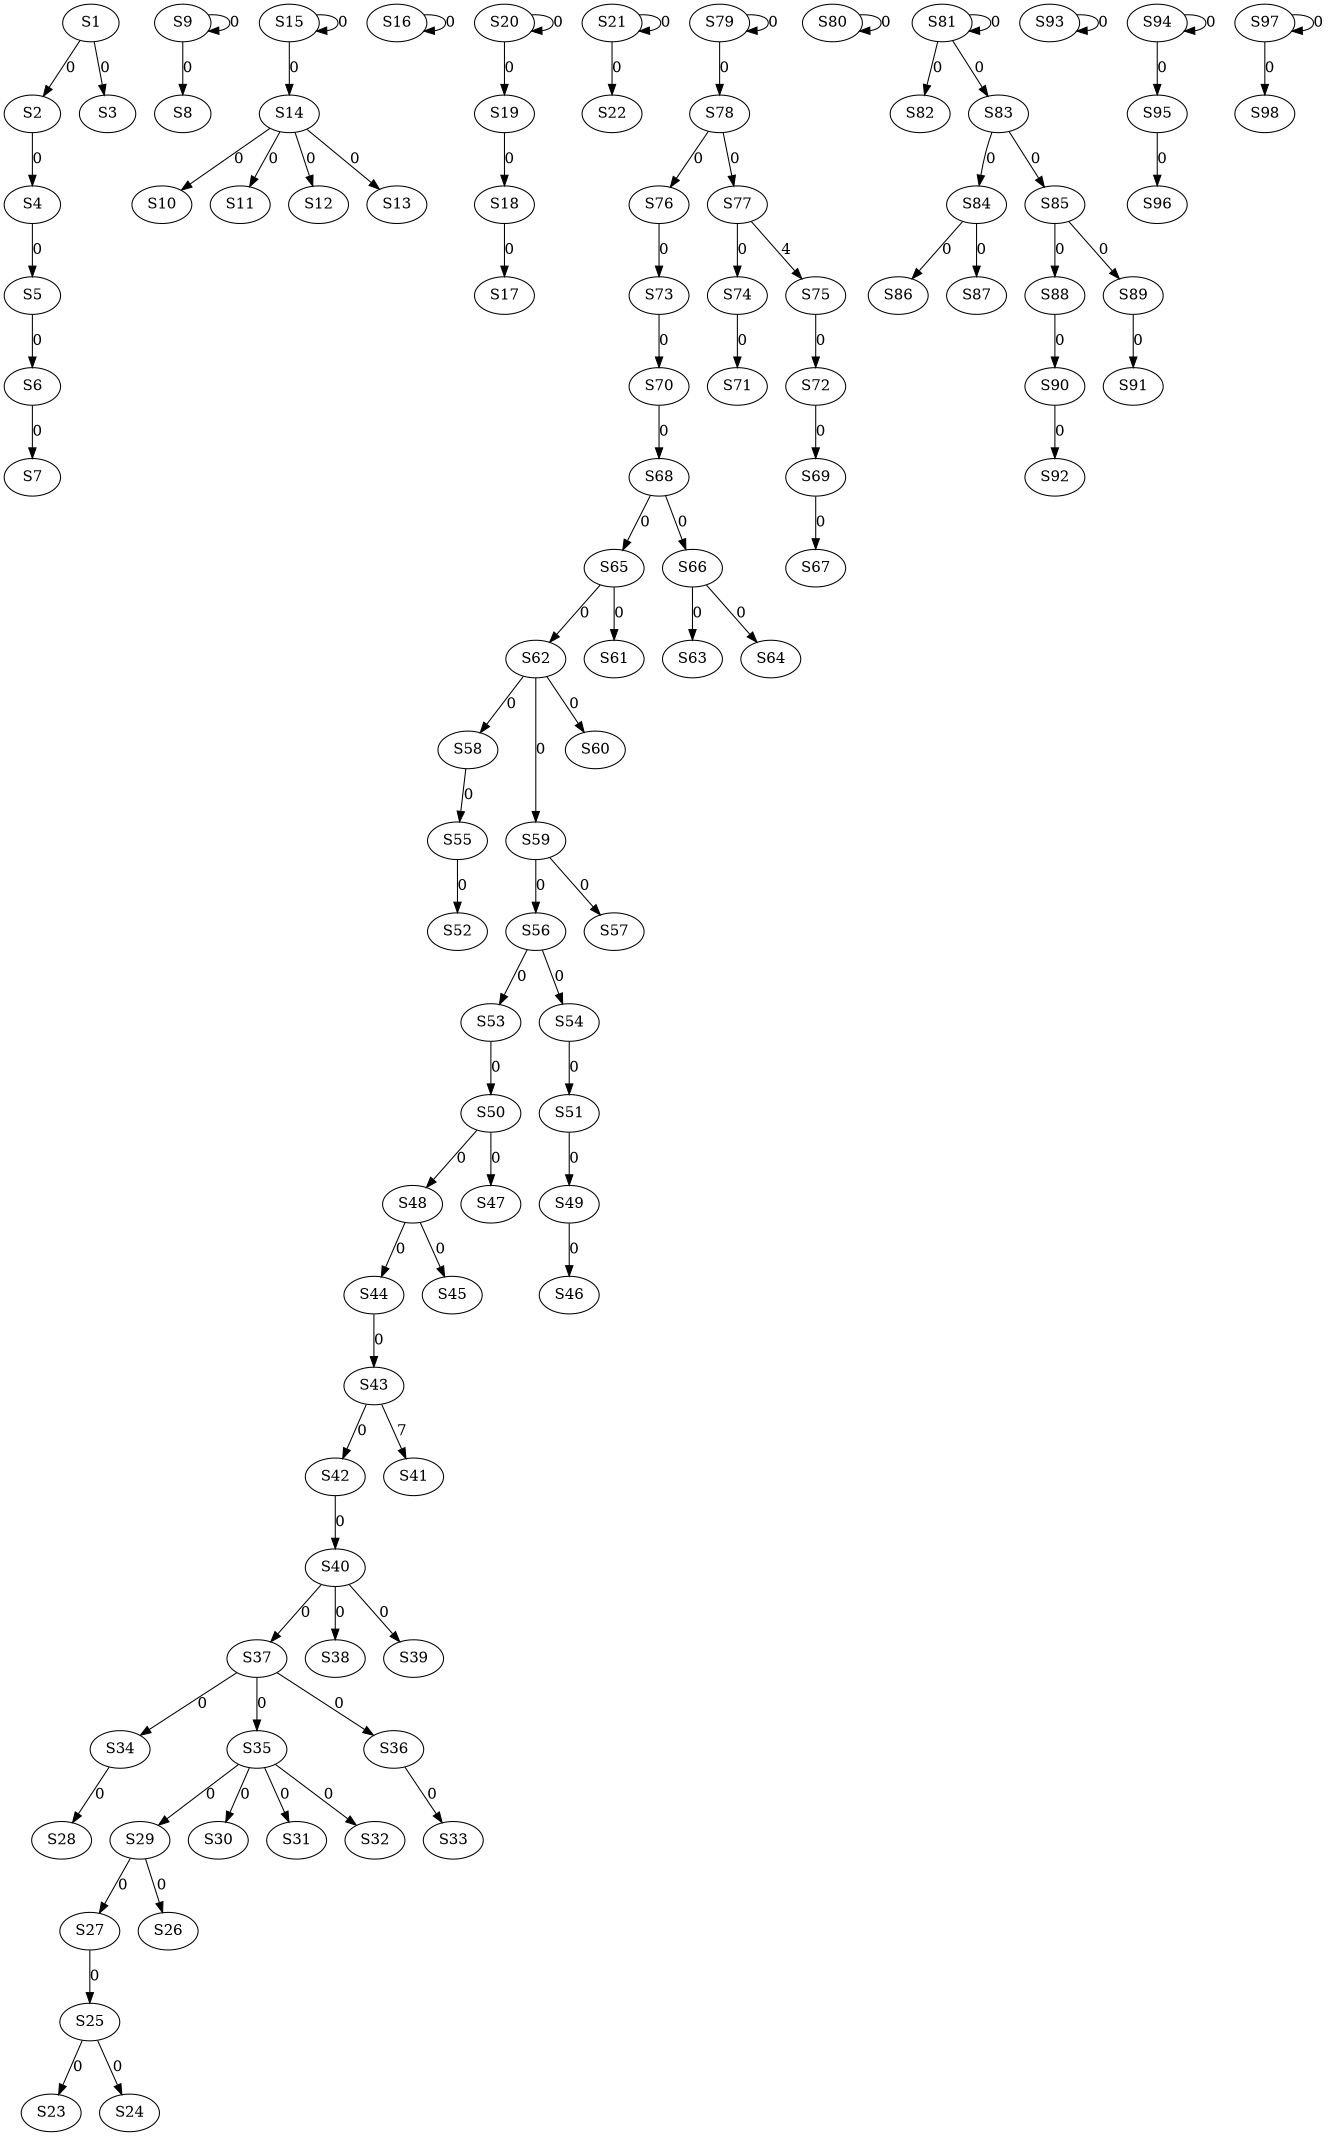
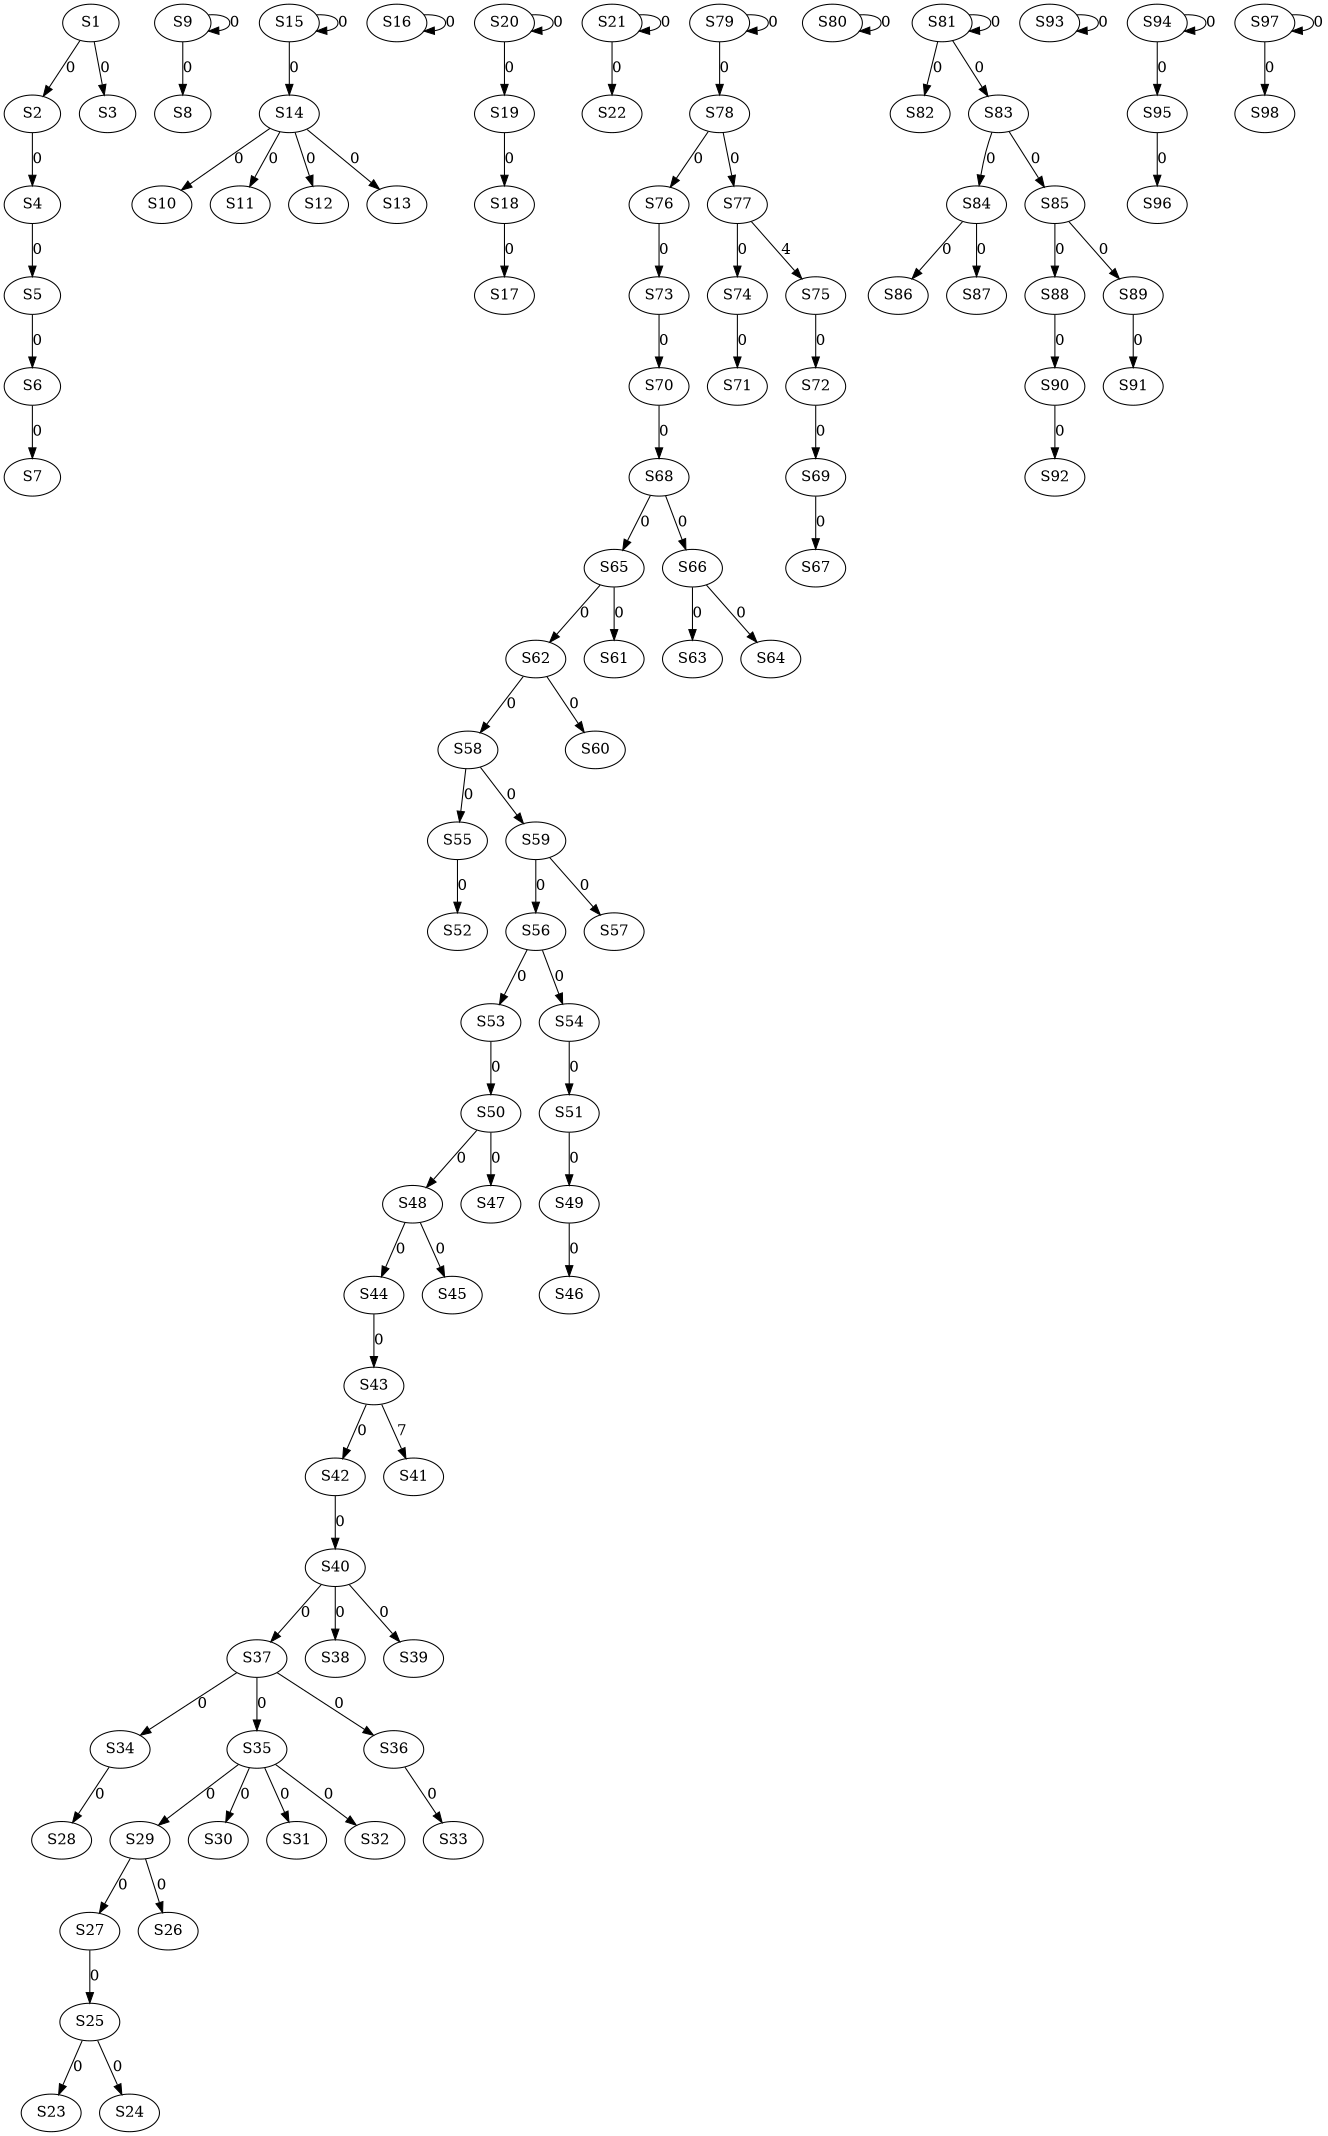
(536, 745) -> (499, 791)
